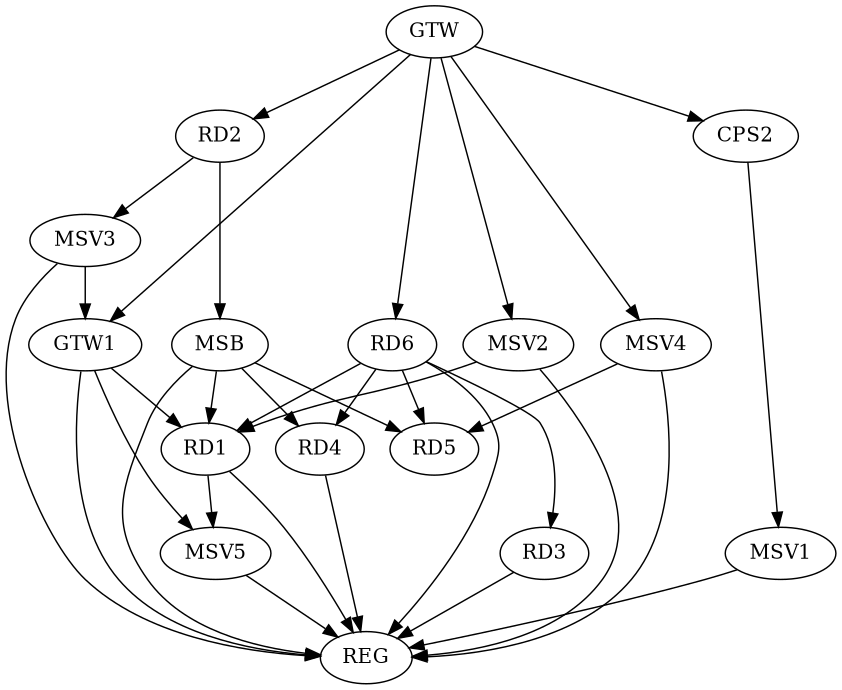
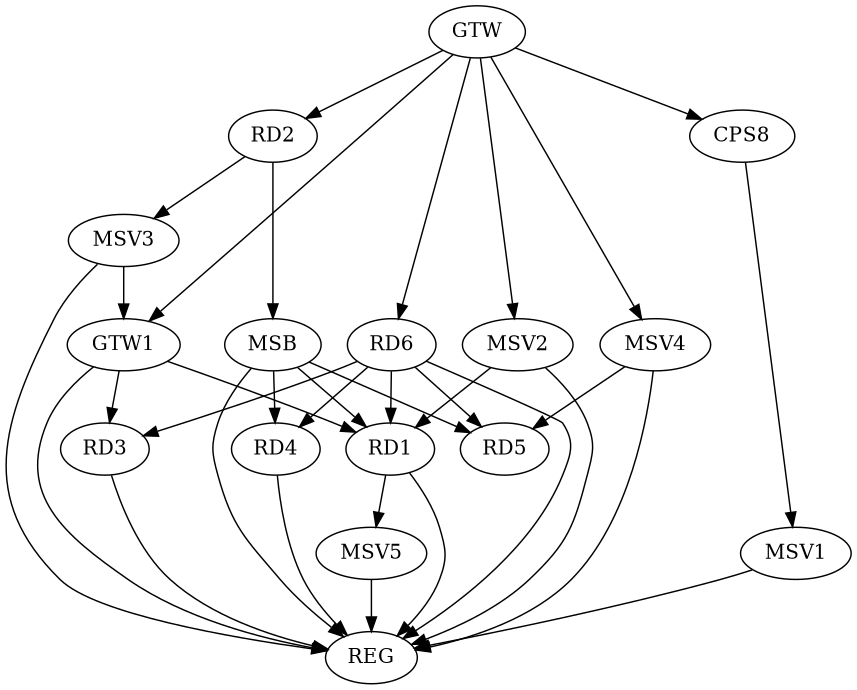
(746, 136) -> (742, 136)
(129, 445) -> (116, 389)
